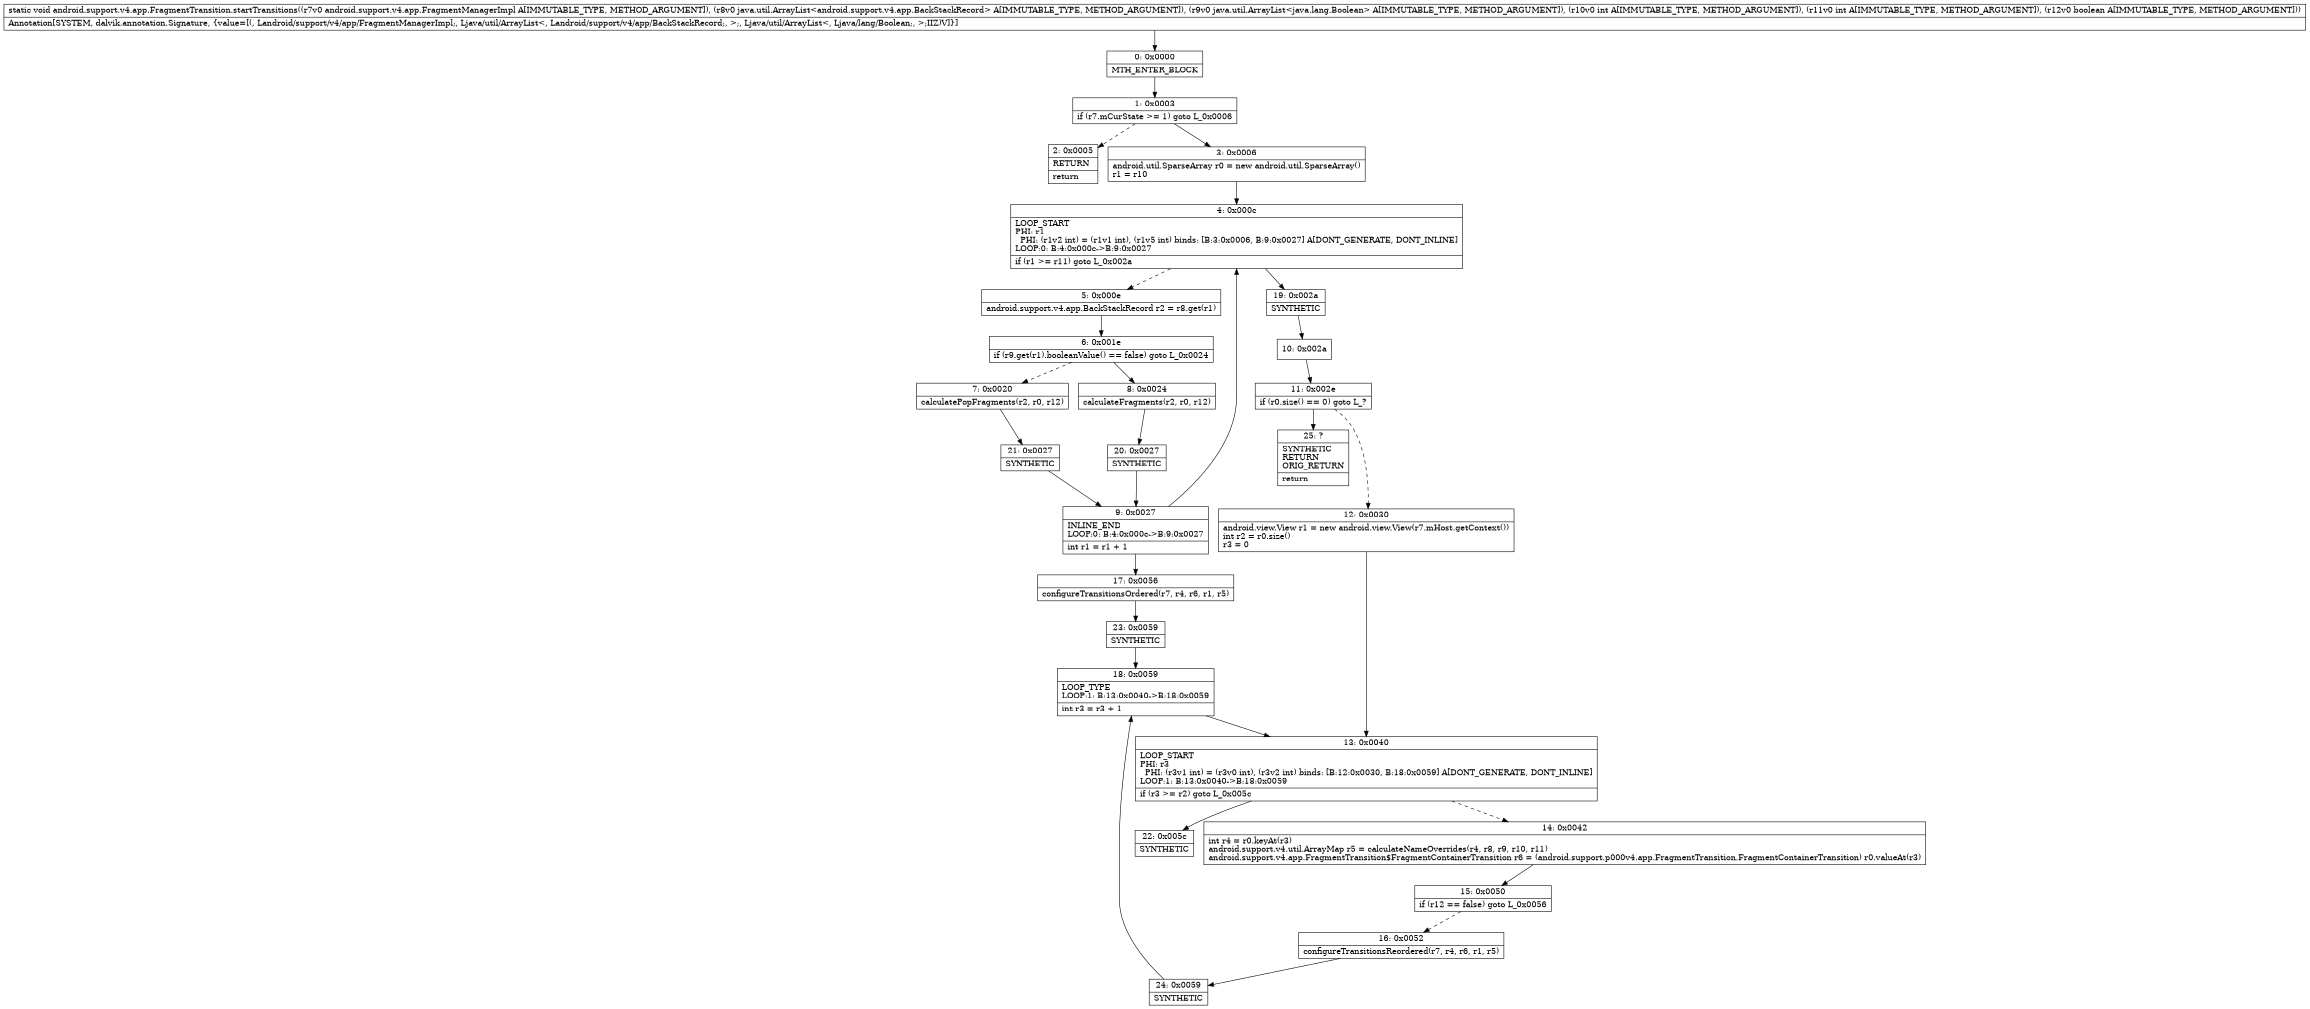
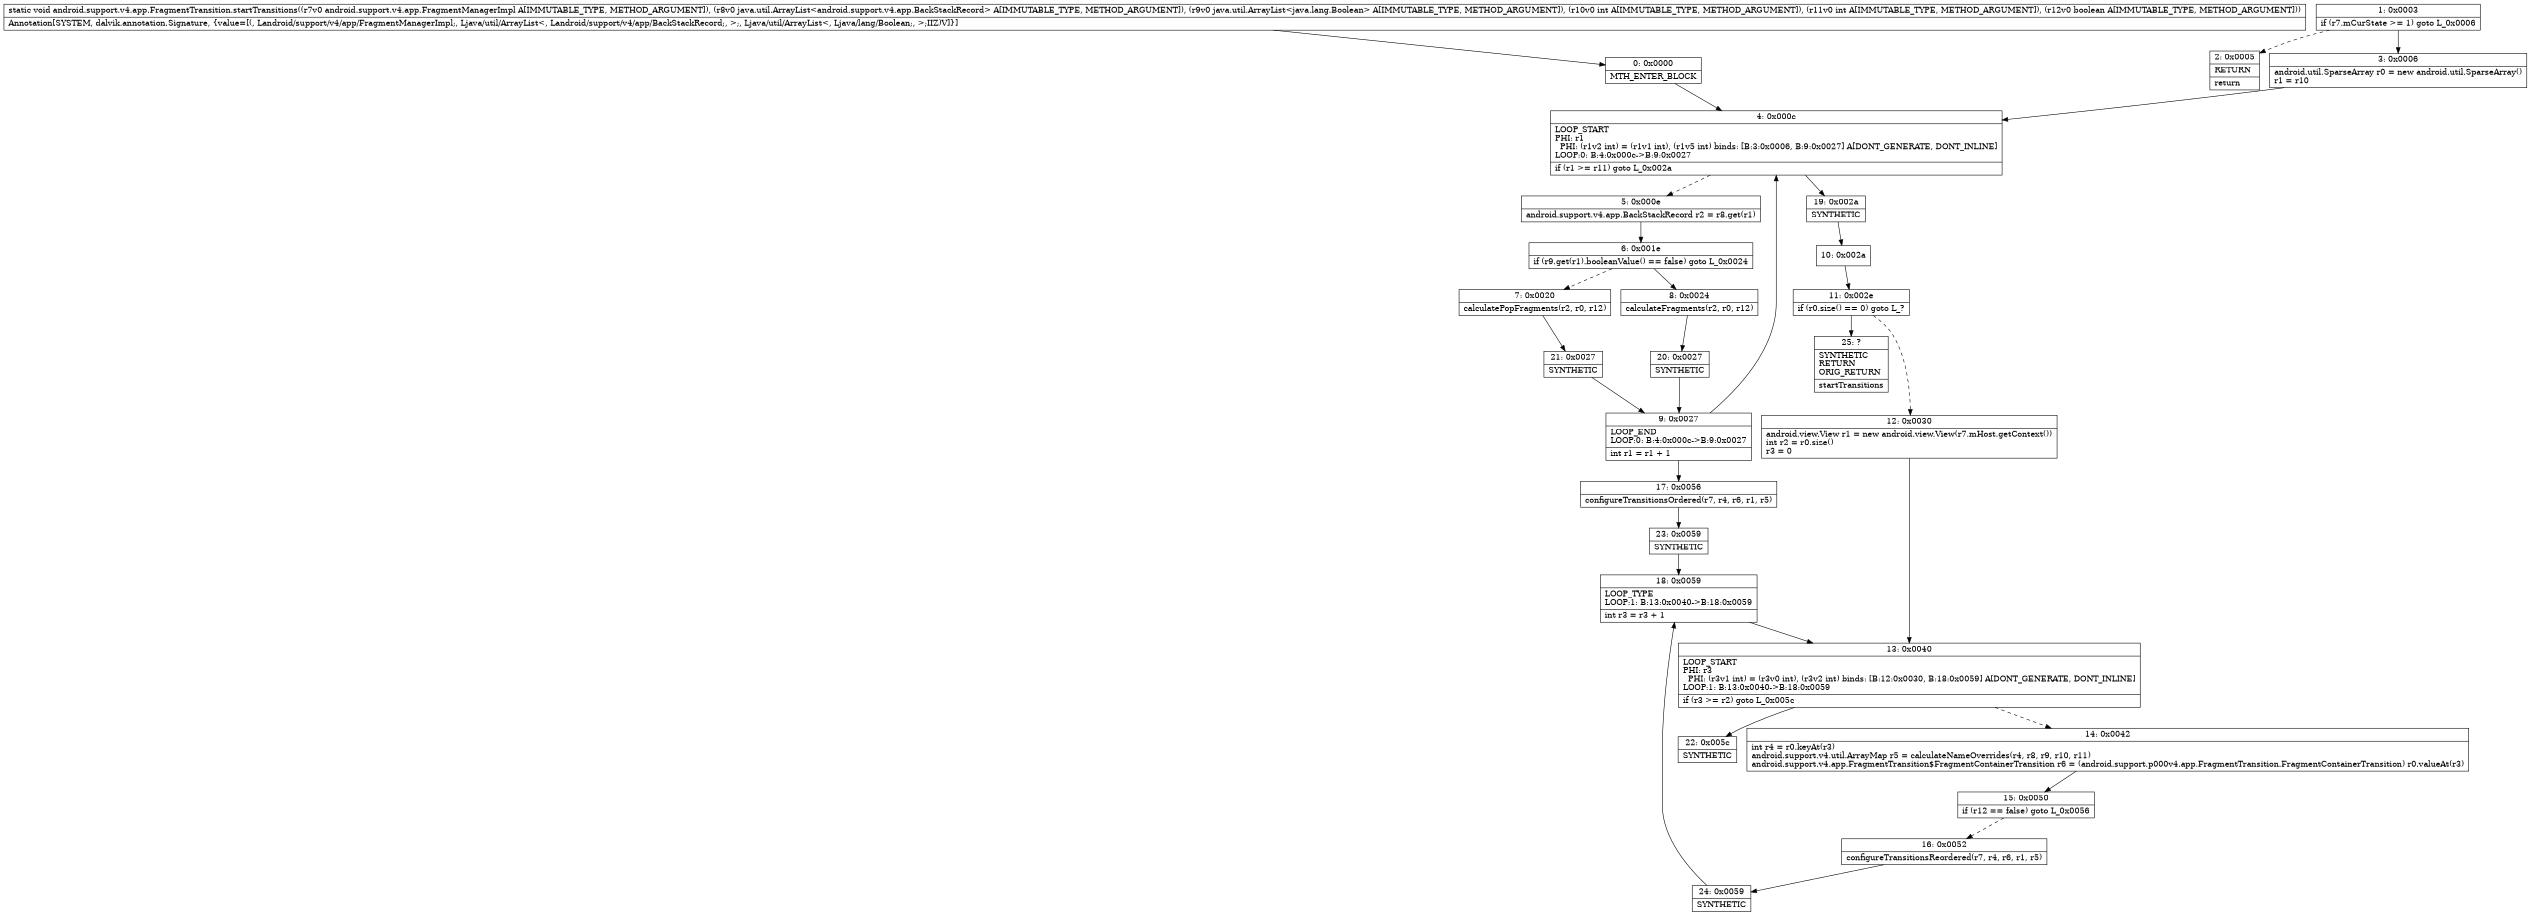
(1155, 85) -> (1696, 96)
(1295, 479) -> (1851, 385)
(1094, 526) -> (1634, 432)
